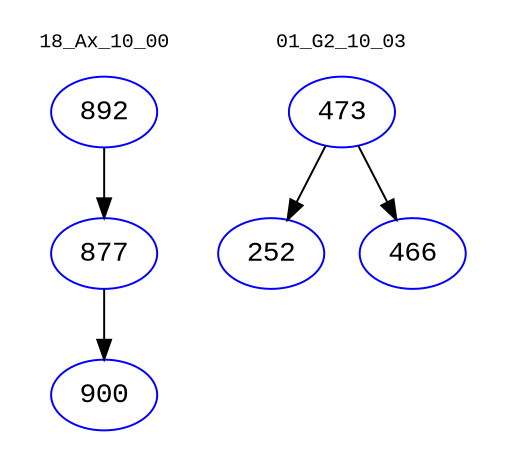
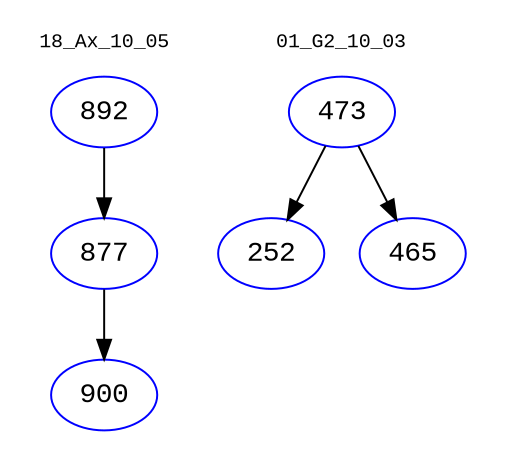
(105, 42) -> (105, 42)
(413, 254) -> (413, 254)
